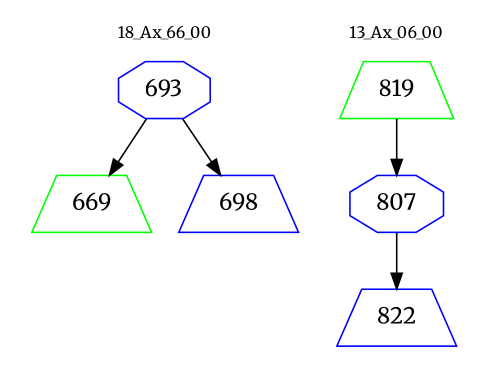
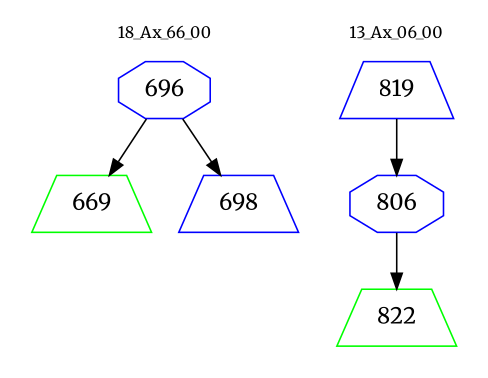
(164, 90) -> (164, 90)
(397, 90) -> (397, 90)
(397, 204) -> (397, 204)
(397, 318) -> (397, 318)
